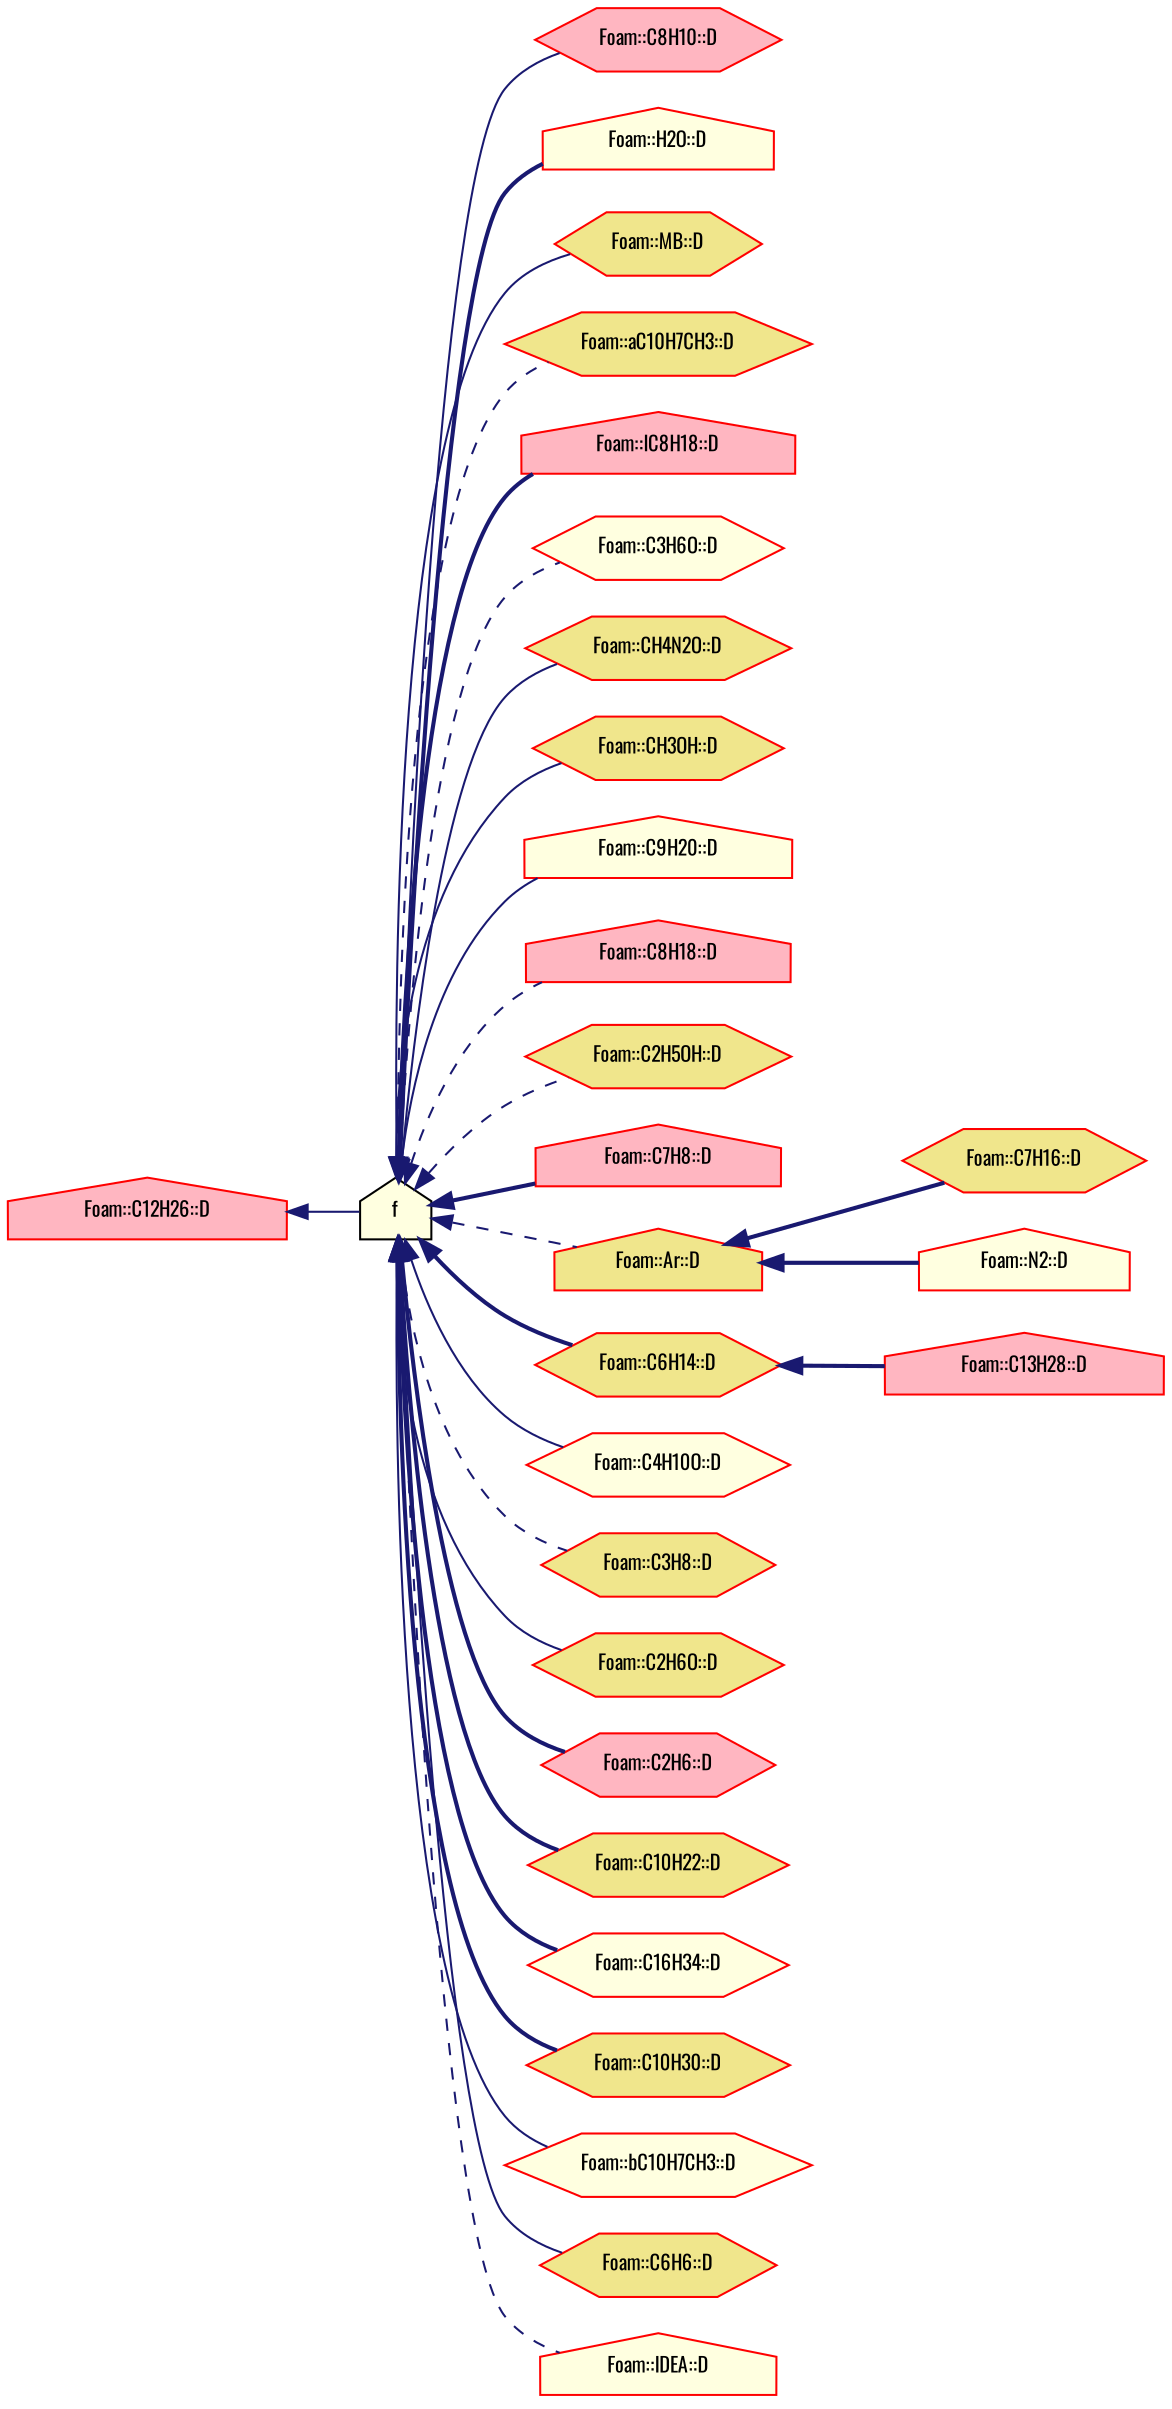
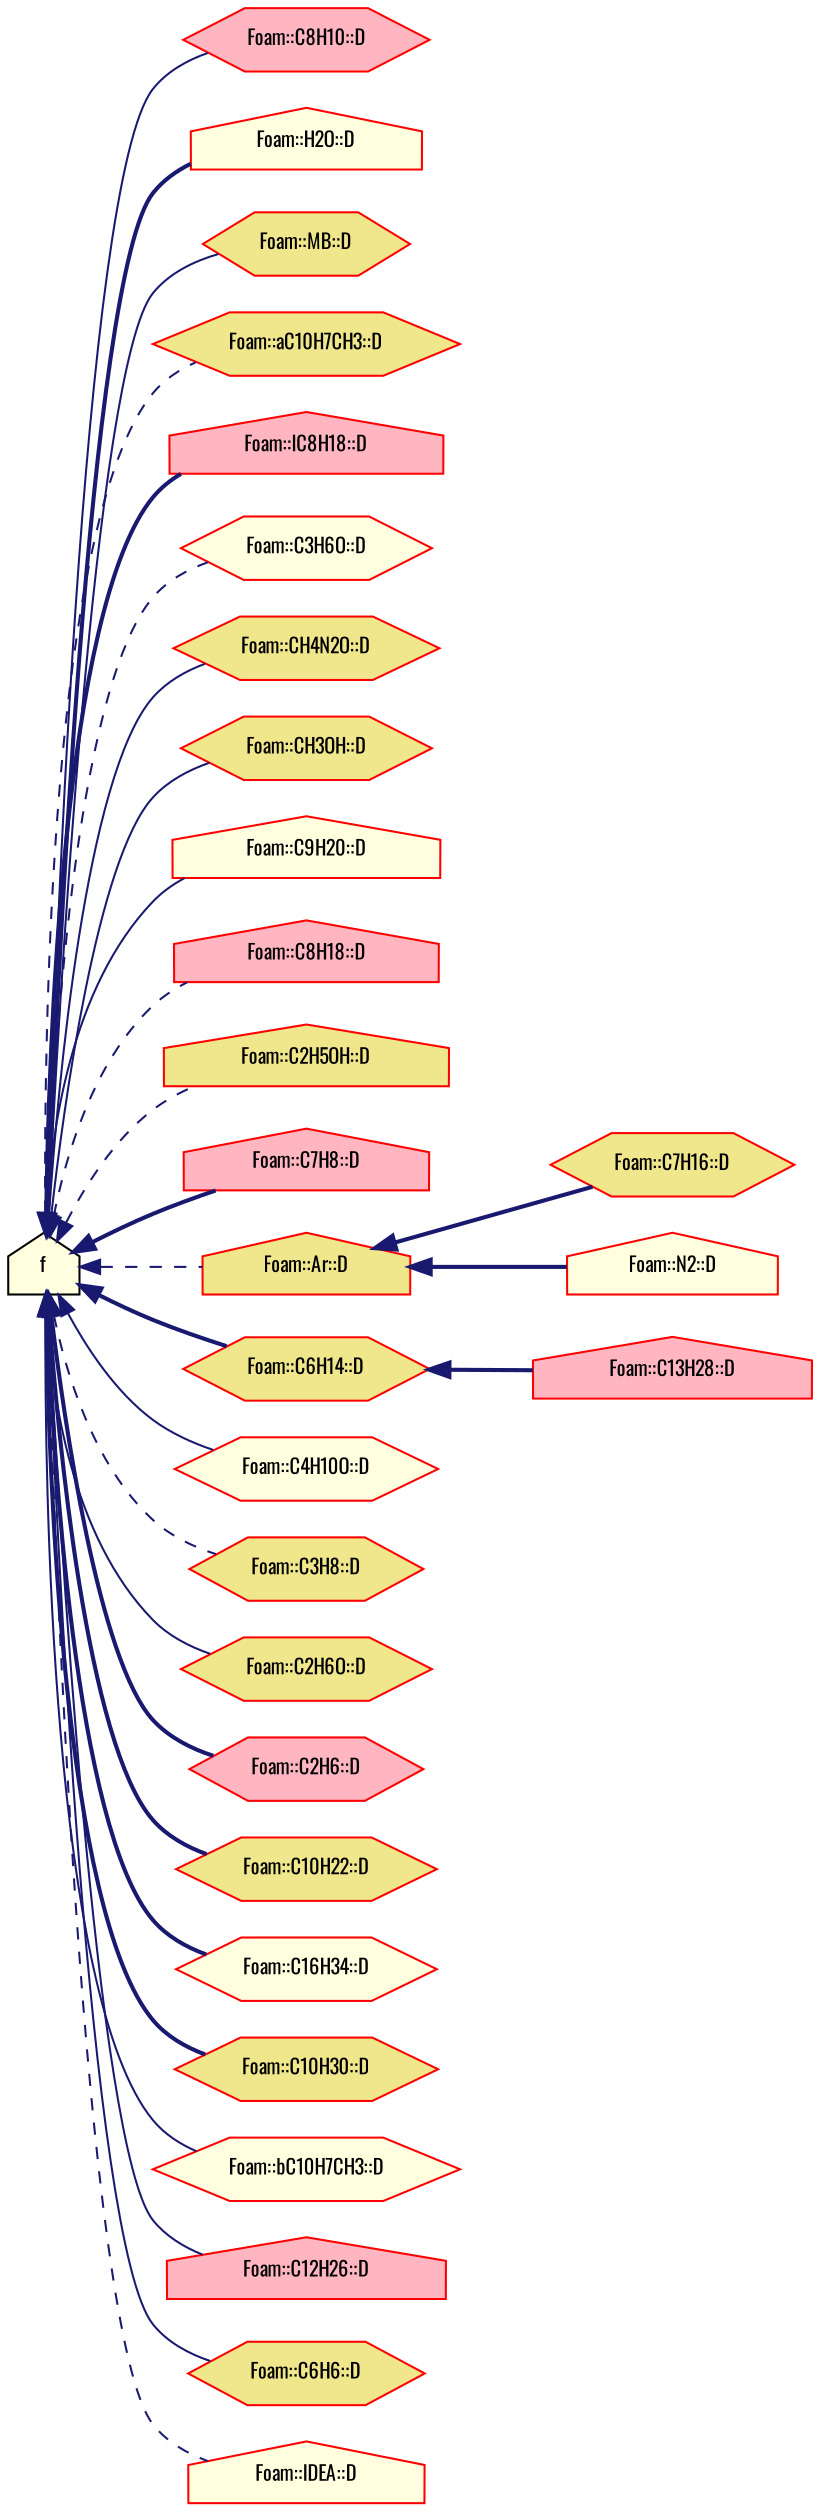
(658, 1057) -> (306, 1059)
(334, 1212) -> (82, 1801)
